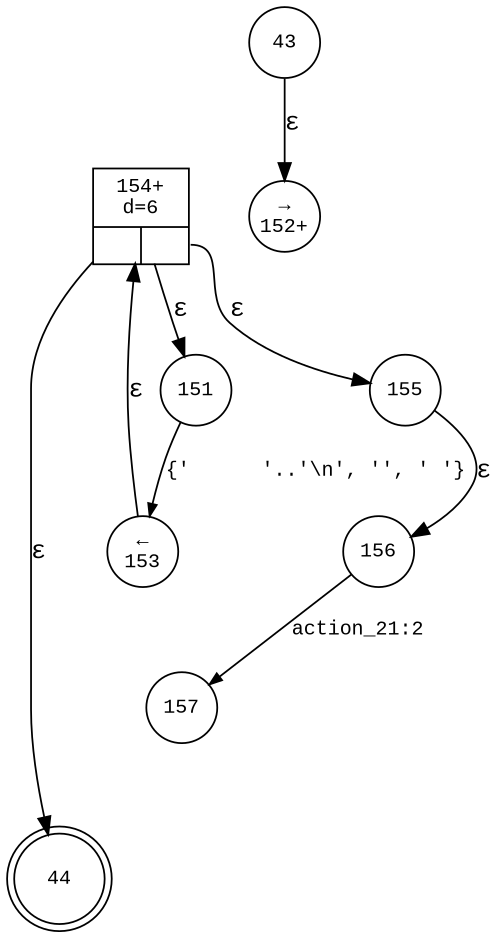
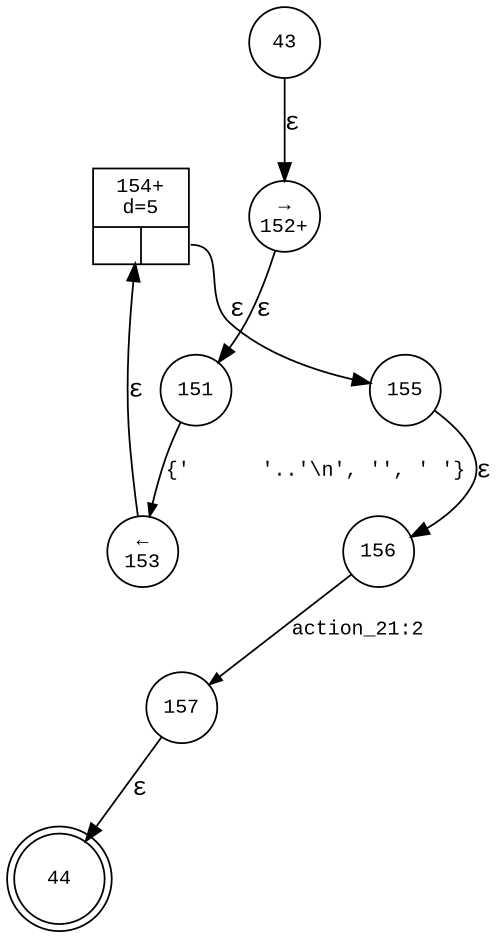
(141, 208) -> (141, 208)
(166, 302) -> (256, 301)
(31, 531) -> (129, 782)
